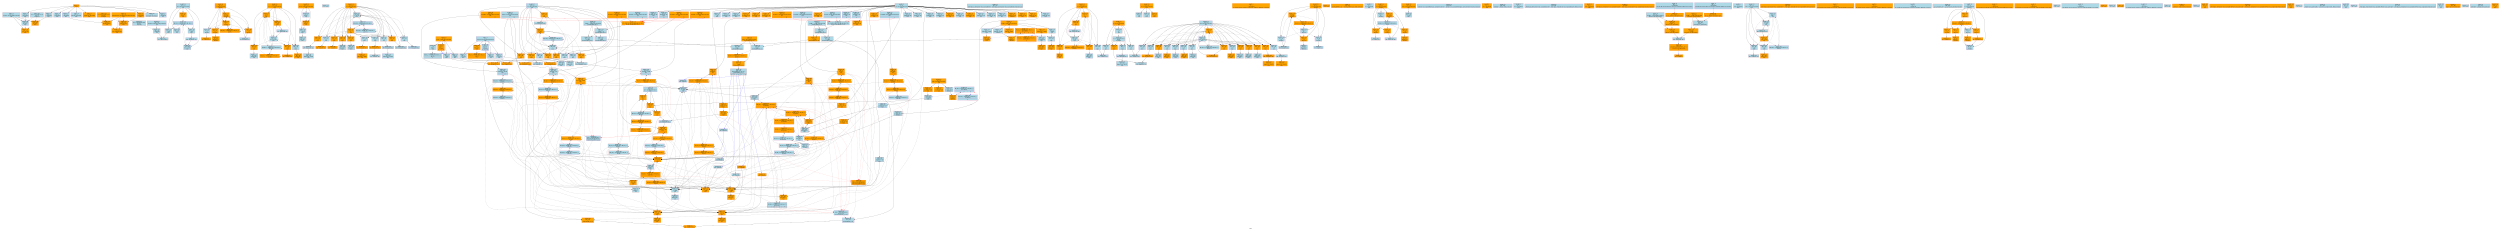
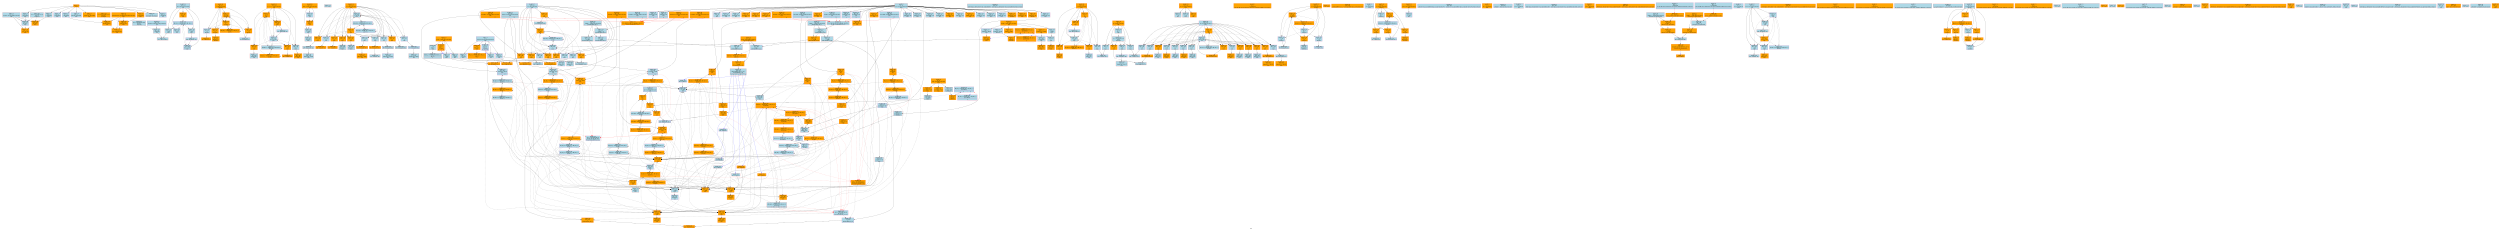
none -> (414, 56)
